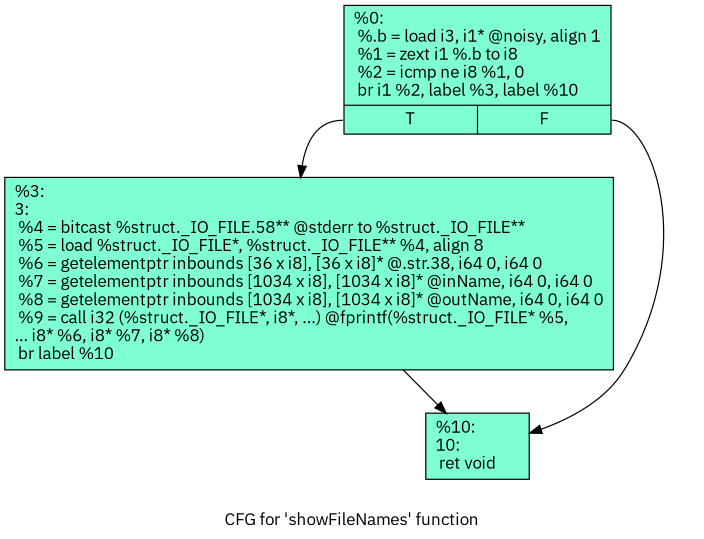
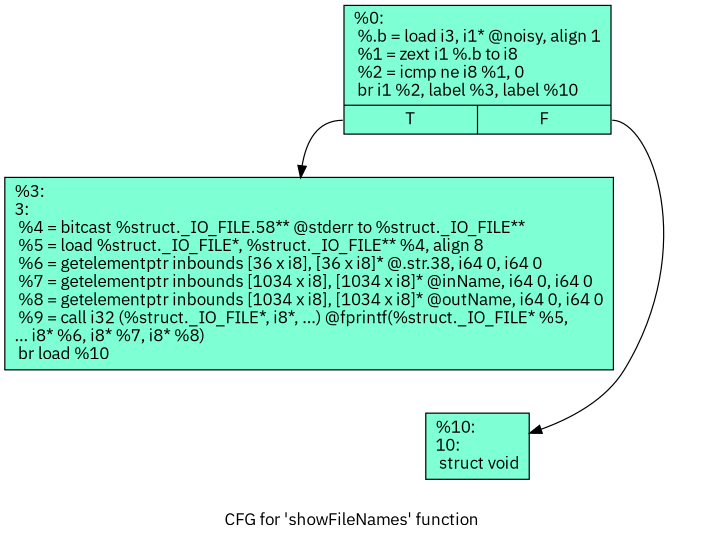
(64, 354) -> (62, 354)
(420, 387) -> none
(466, 464) -> (478, 464)
